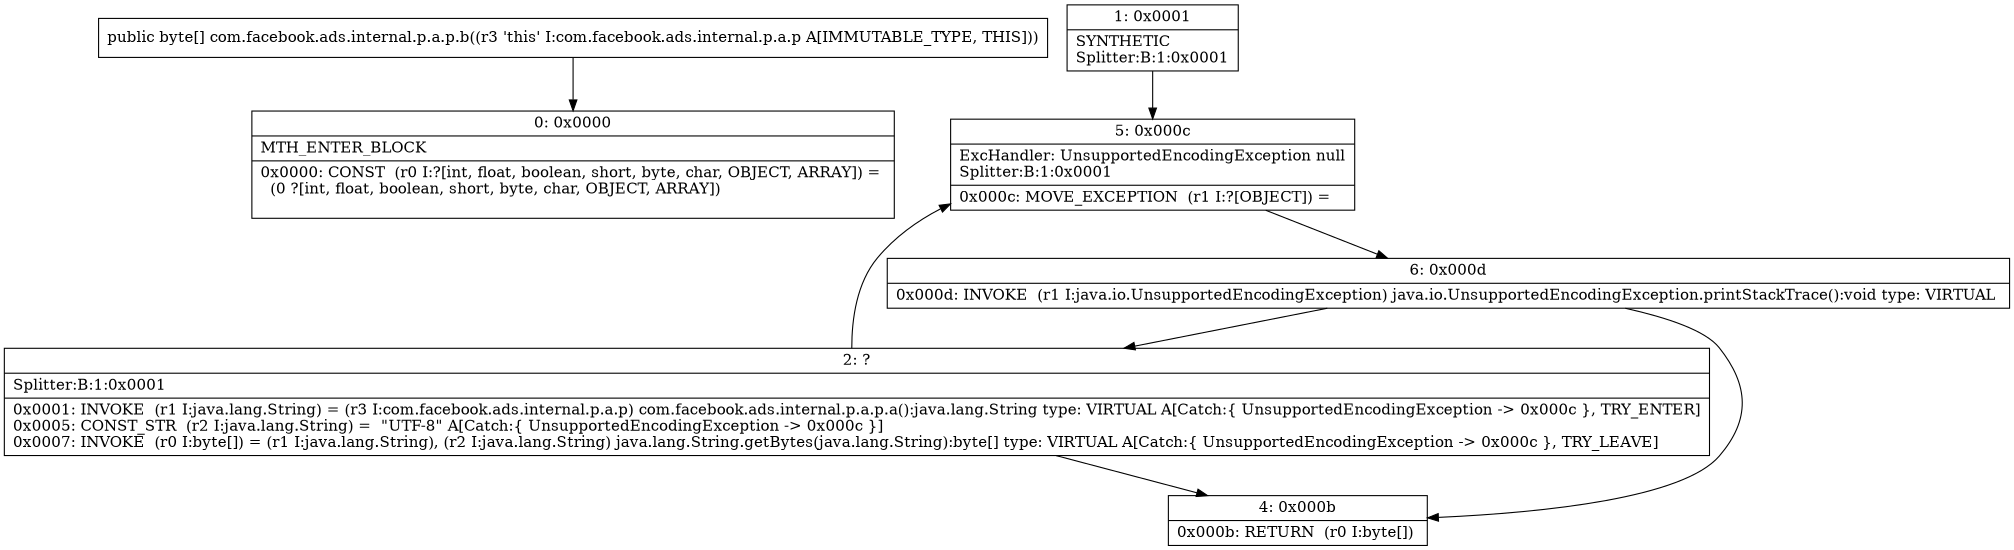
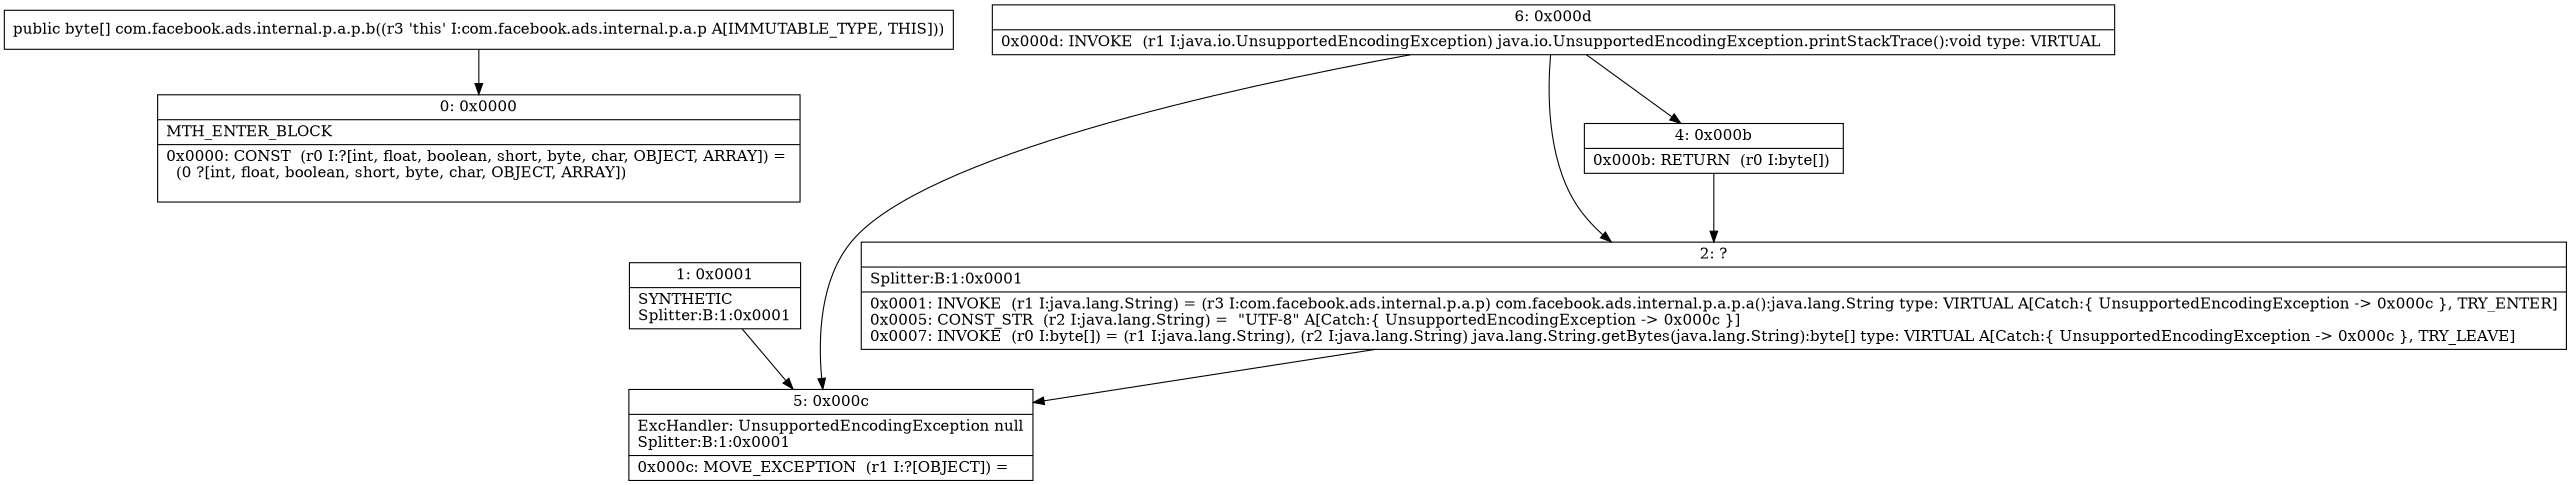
(1322, 232) -> (1051, 141)
(1127, 474) -> (1714, 202)
